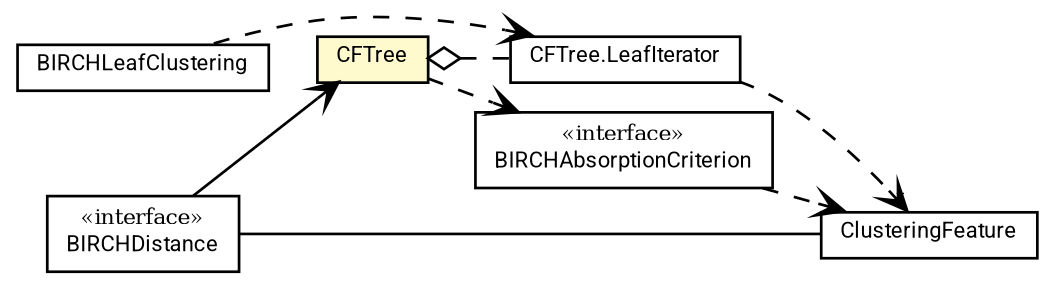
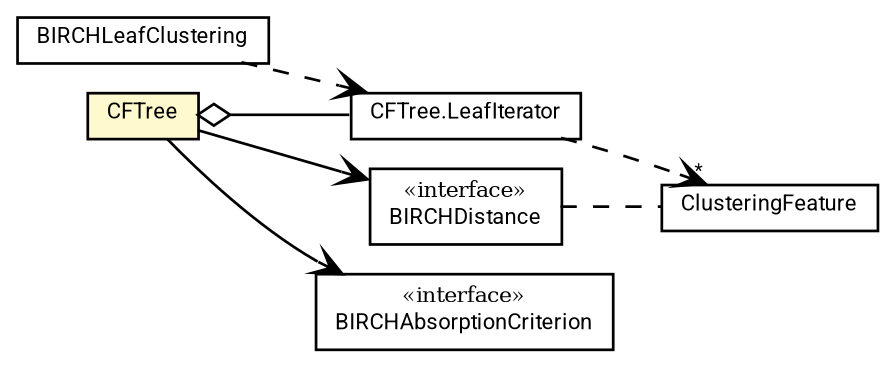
(485, 58) -> (290, 115)
(460, 90) -> (238, 205)
(255, 147) -> (270, 151)
(790, 196) -> none
(529, 234) -> (611, 207)
